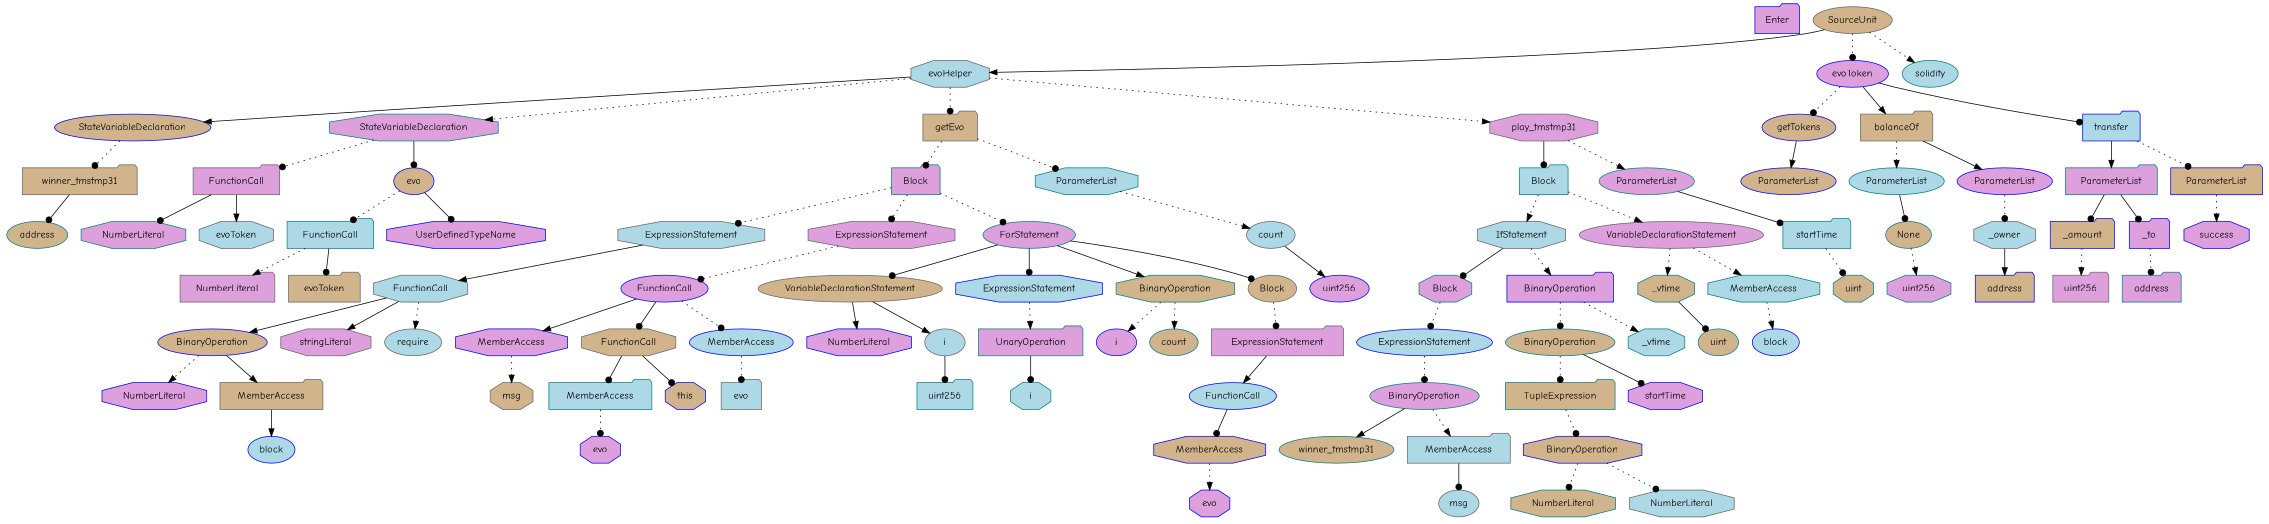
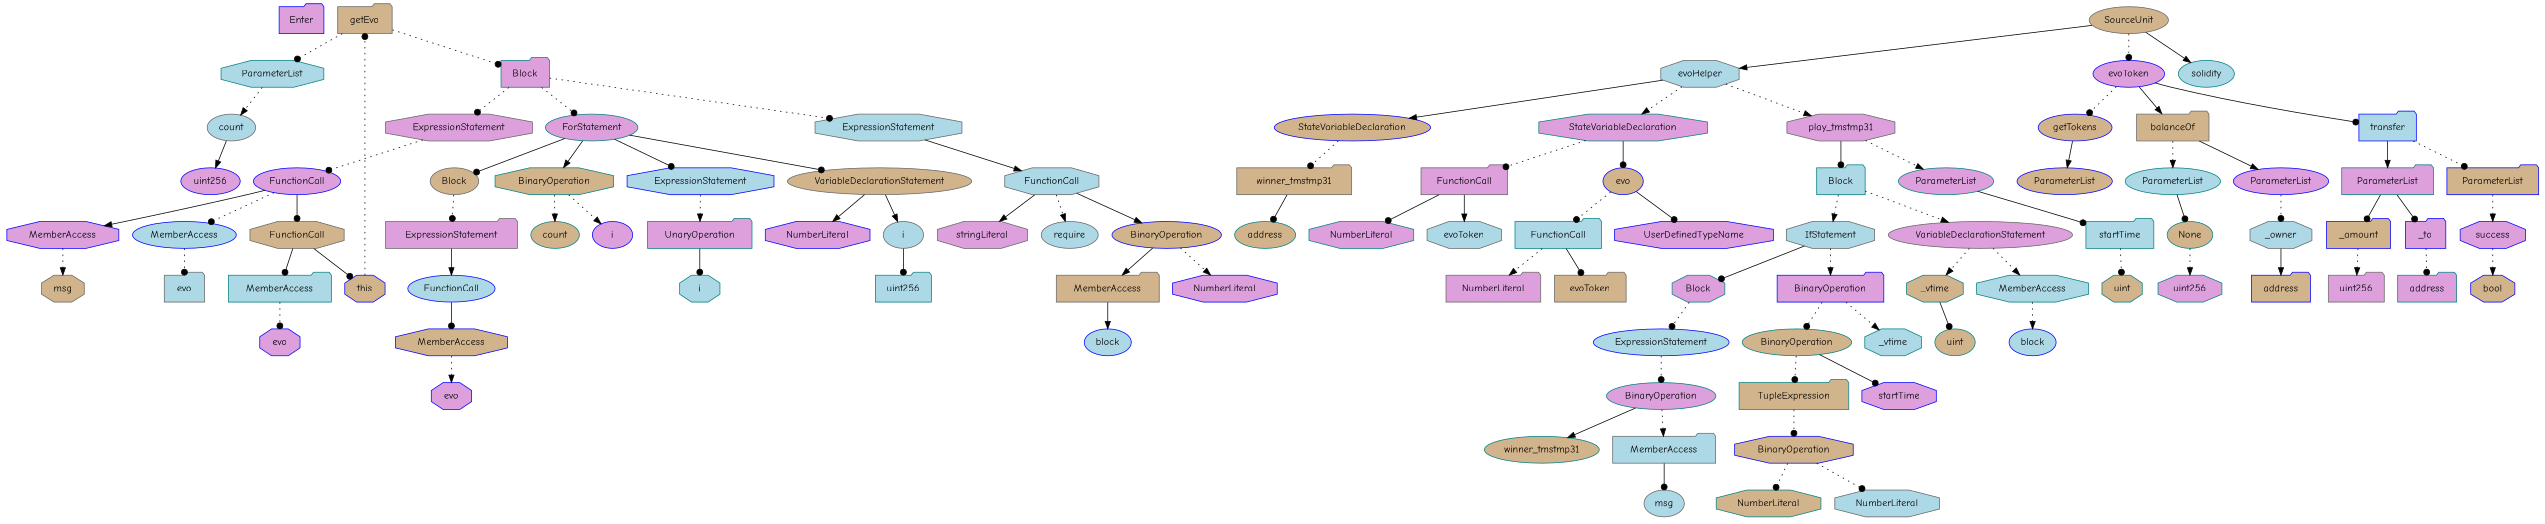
(1889, 45) -> (2165, 45)
(950, 98) -> (365, 163)
none -> (2493, 289)
